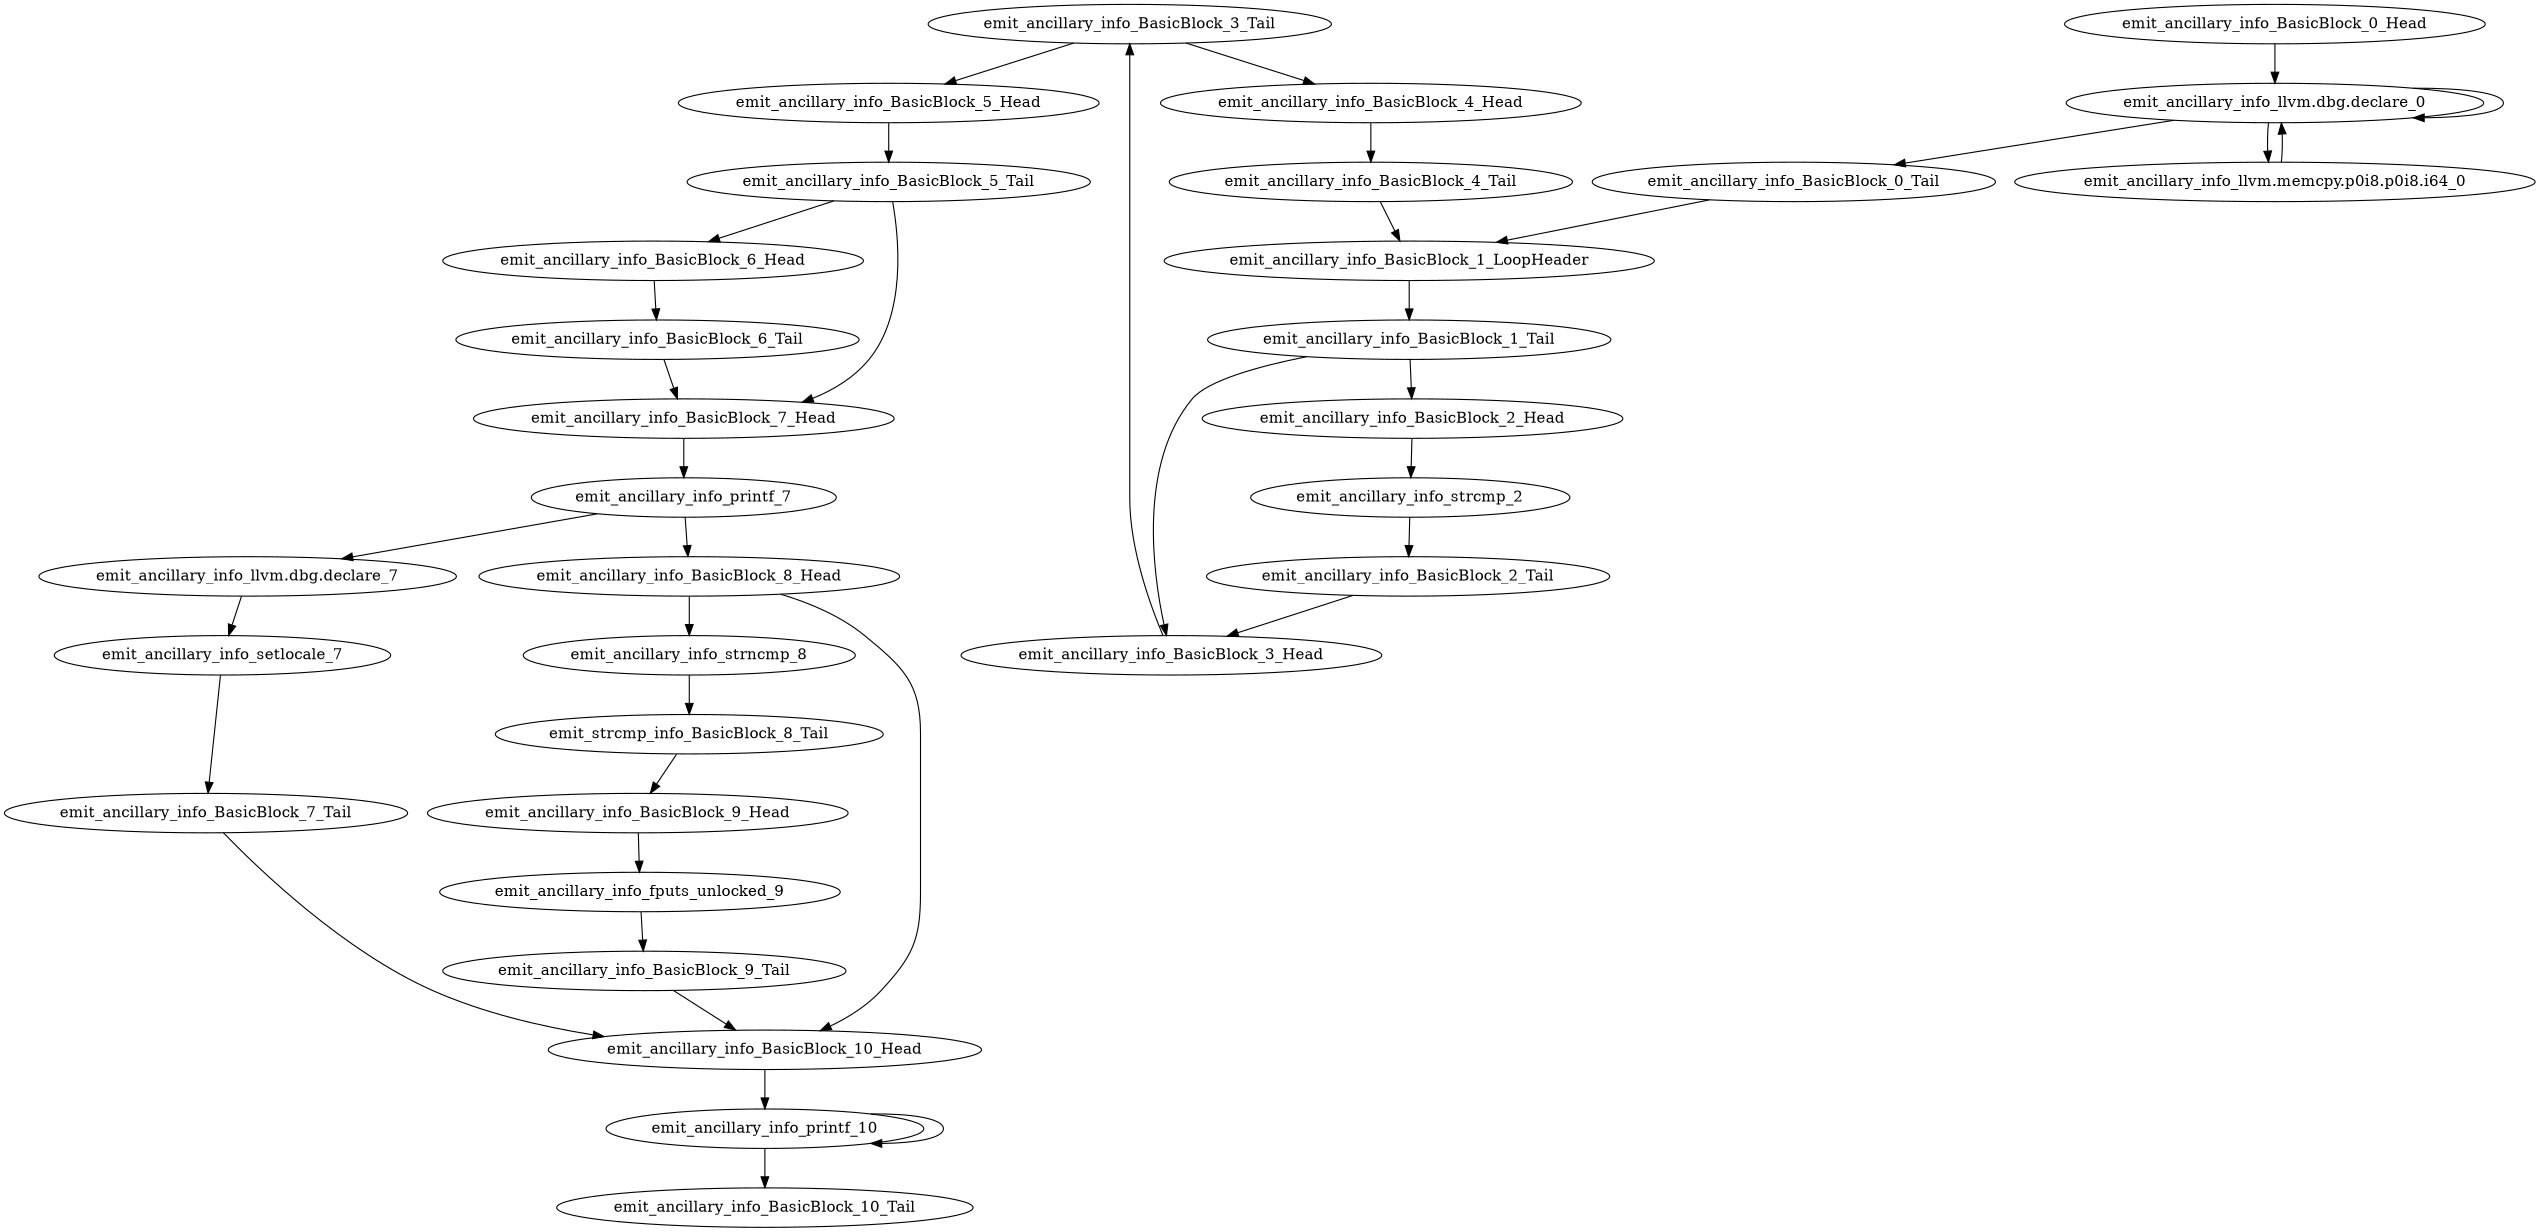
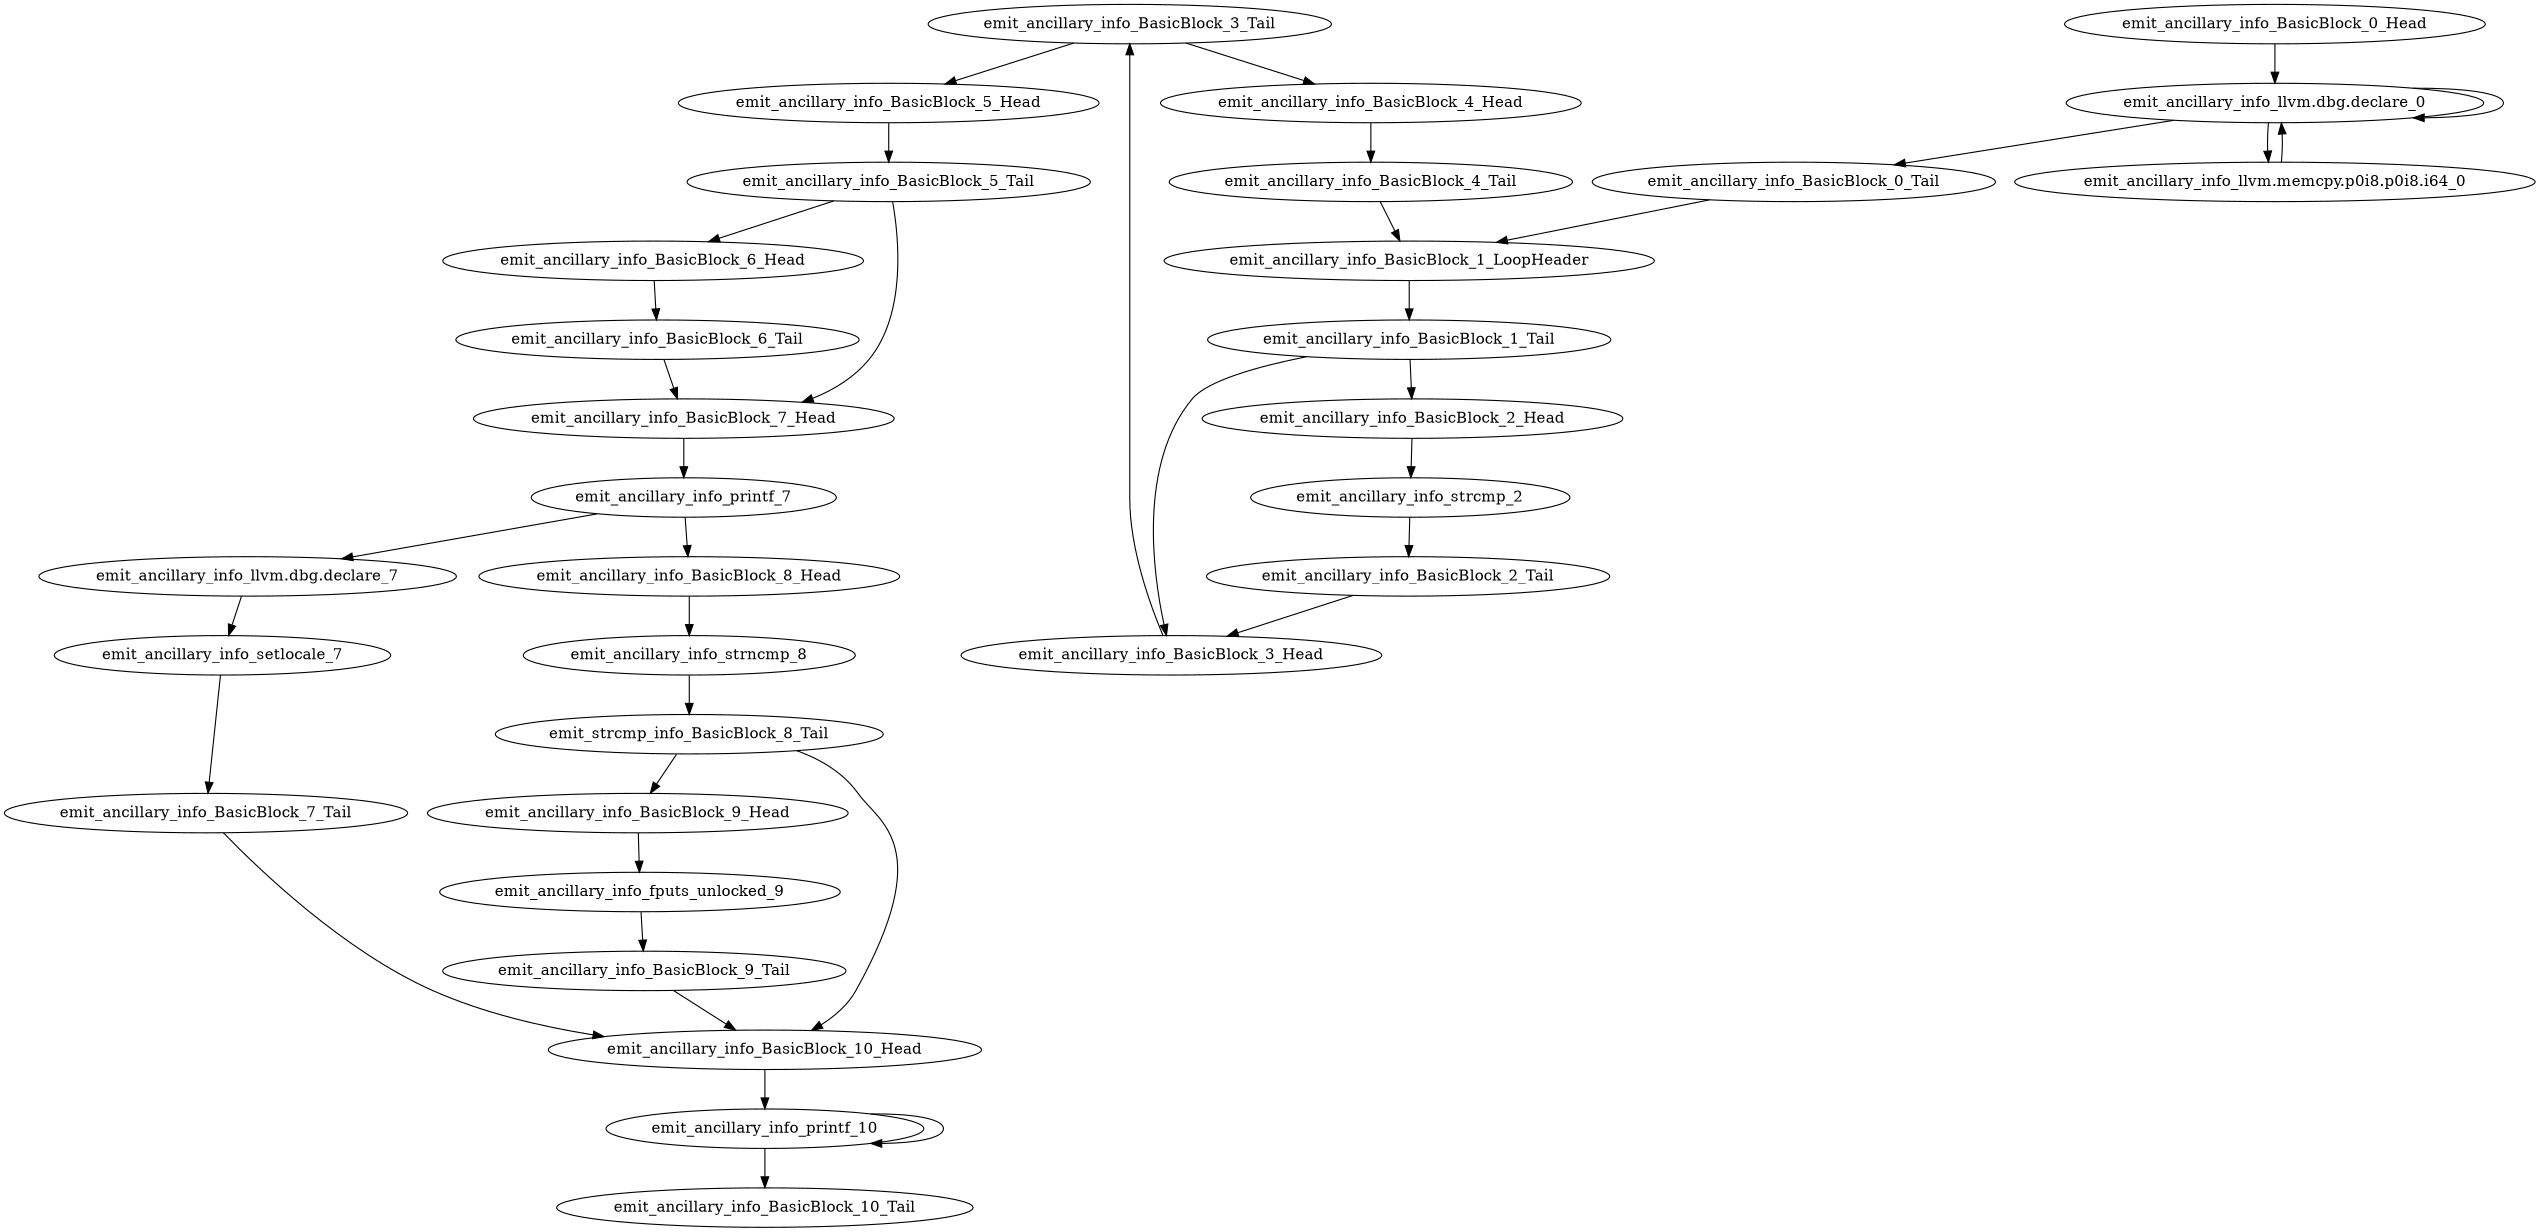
(921, 793) -> (897, 877)
